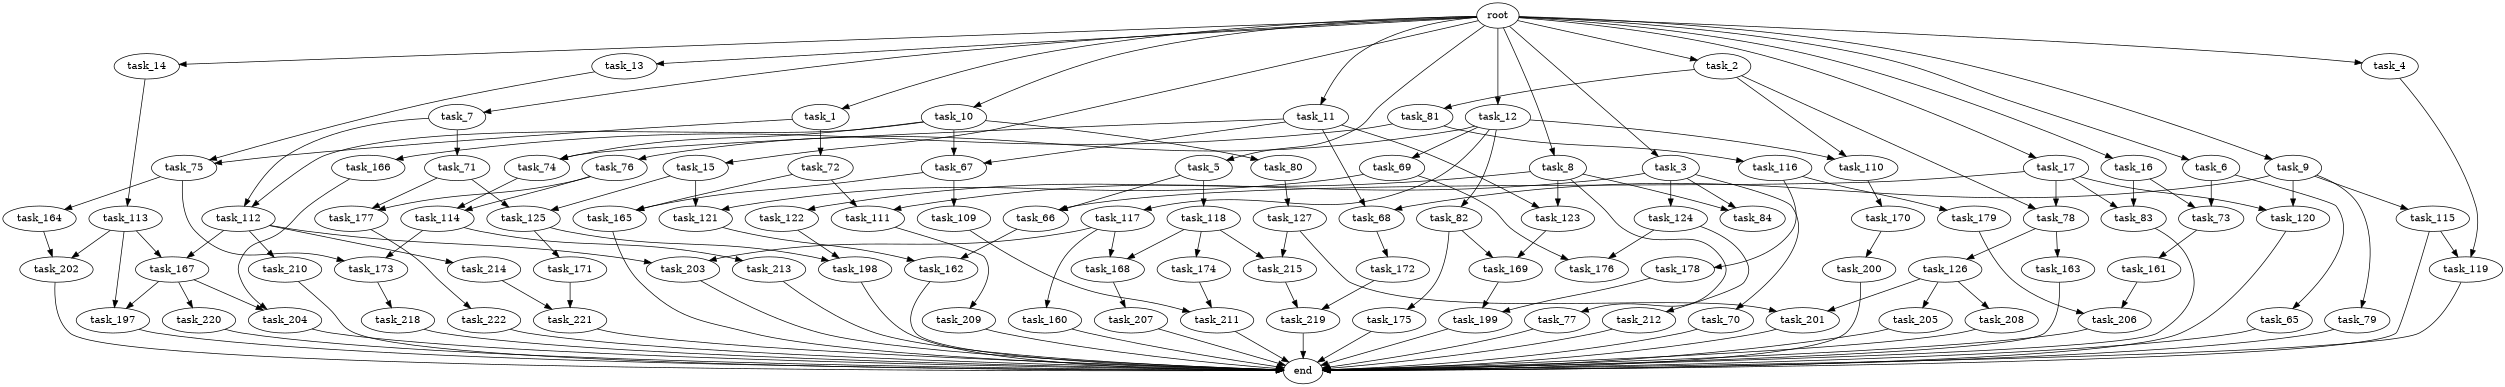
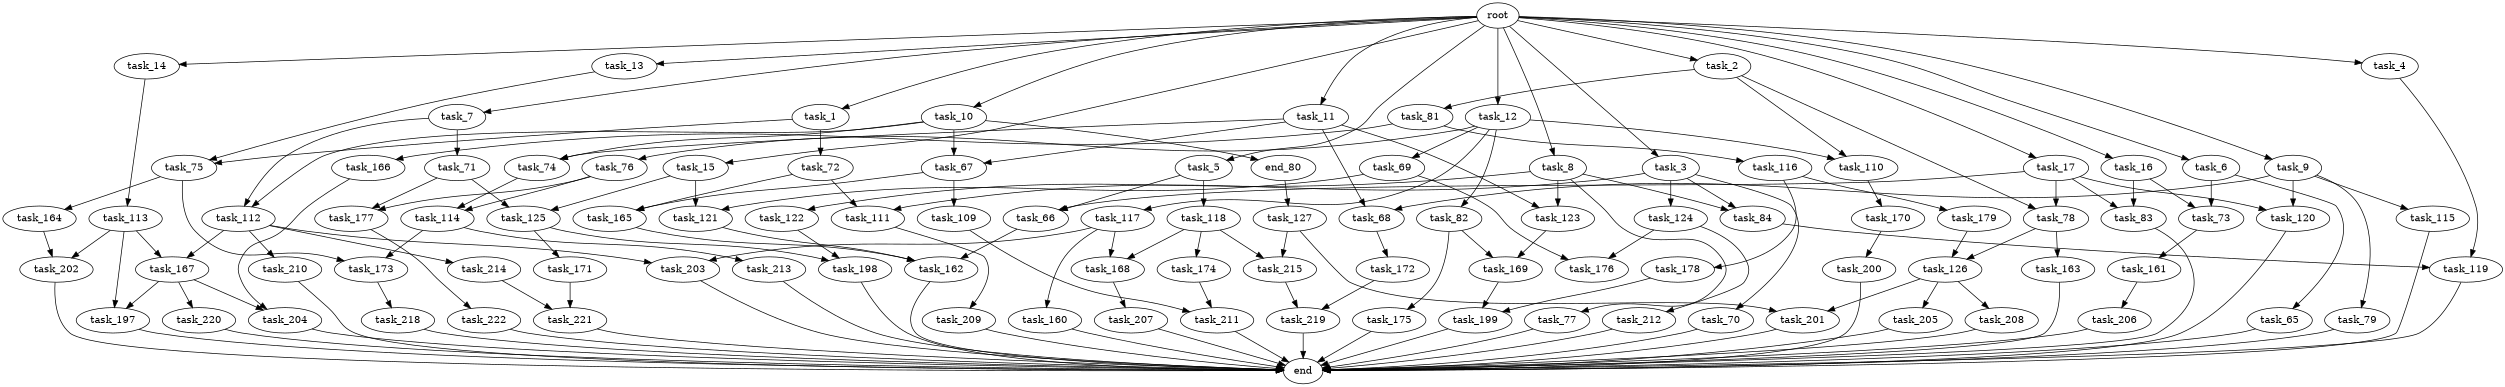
(1283, 168) -> (1283, 168)
(2447, 241) -> (2102, 251)
(2018, 284) -> (1964, 237)
(851, 348) -> (772, 244)
